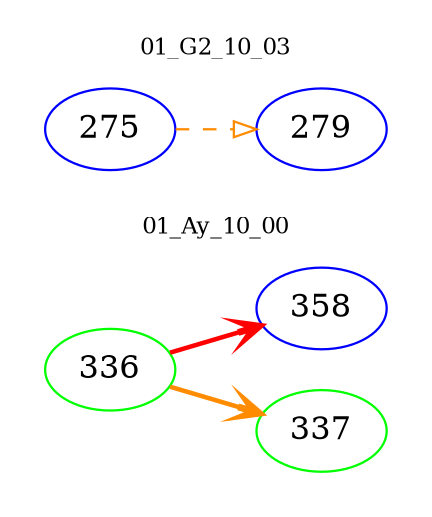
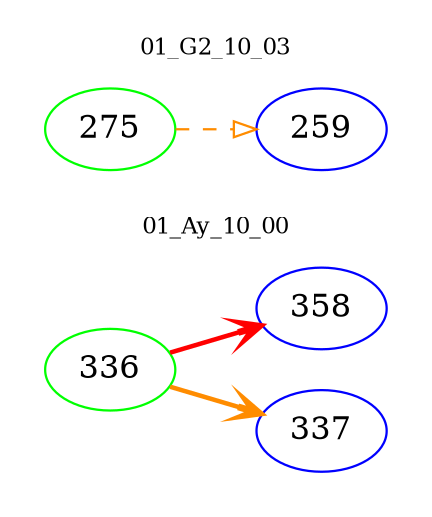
(110, 129) -> (110, 129)
(322, 129) -> (322, 129)
(322, 431) -> (322, 431)
